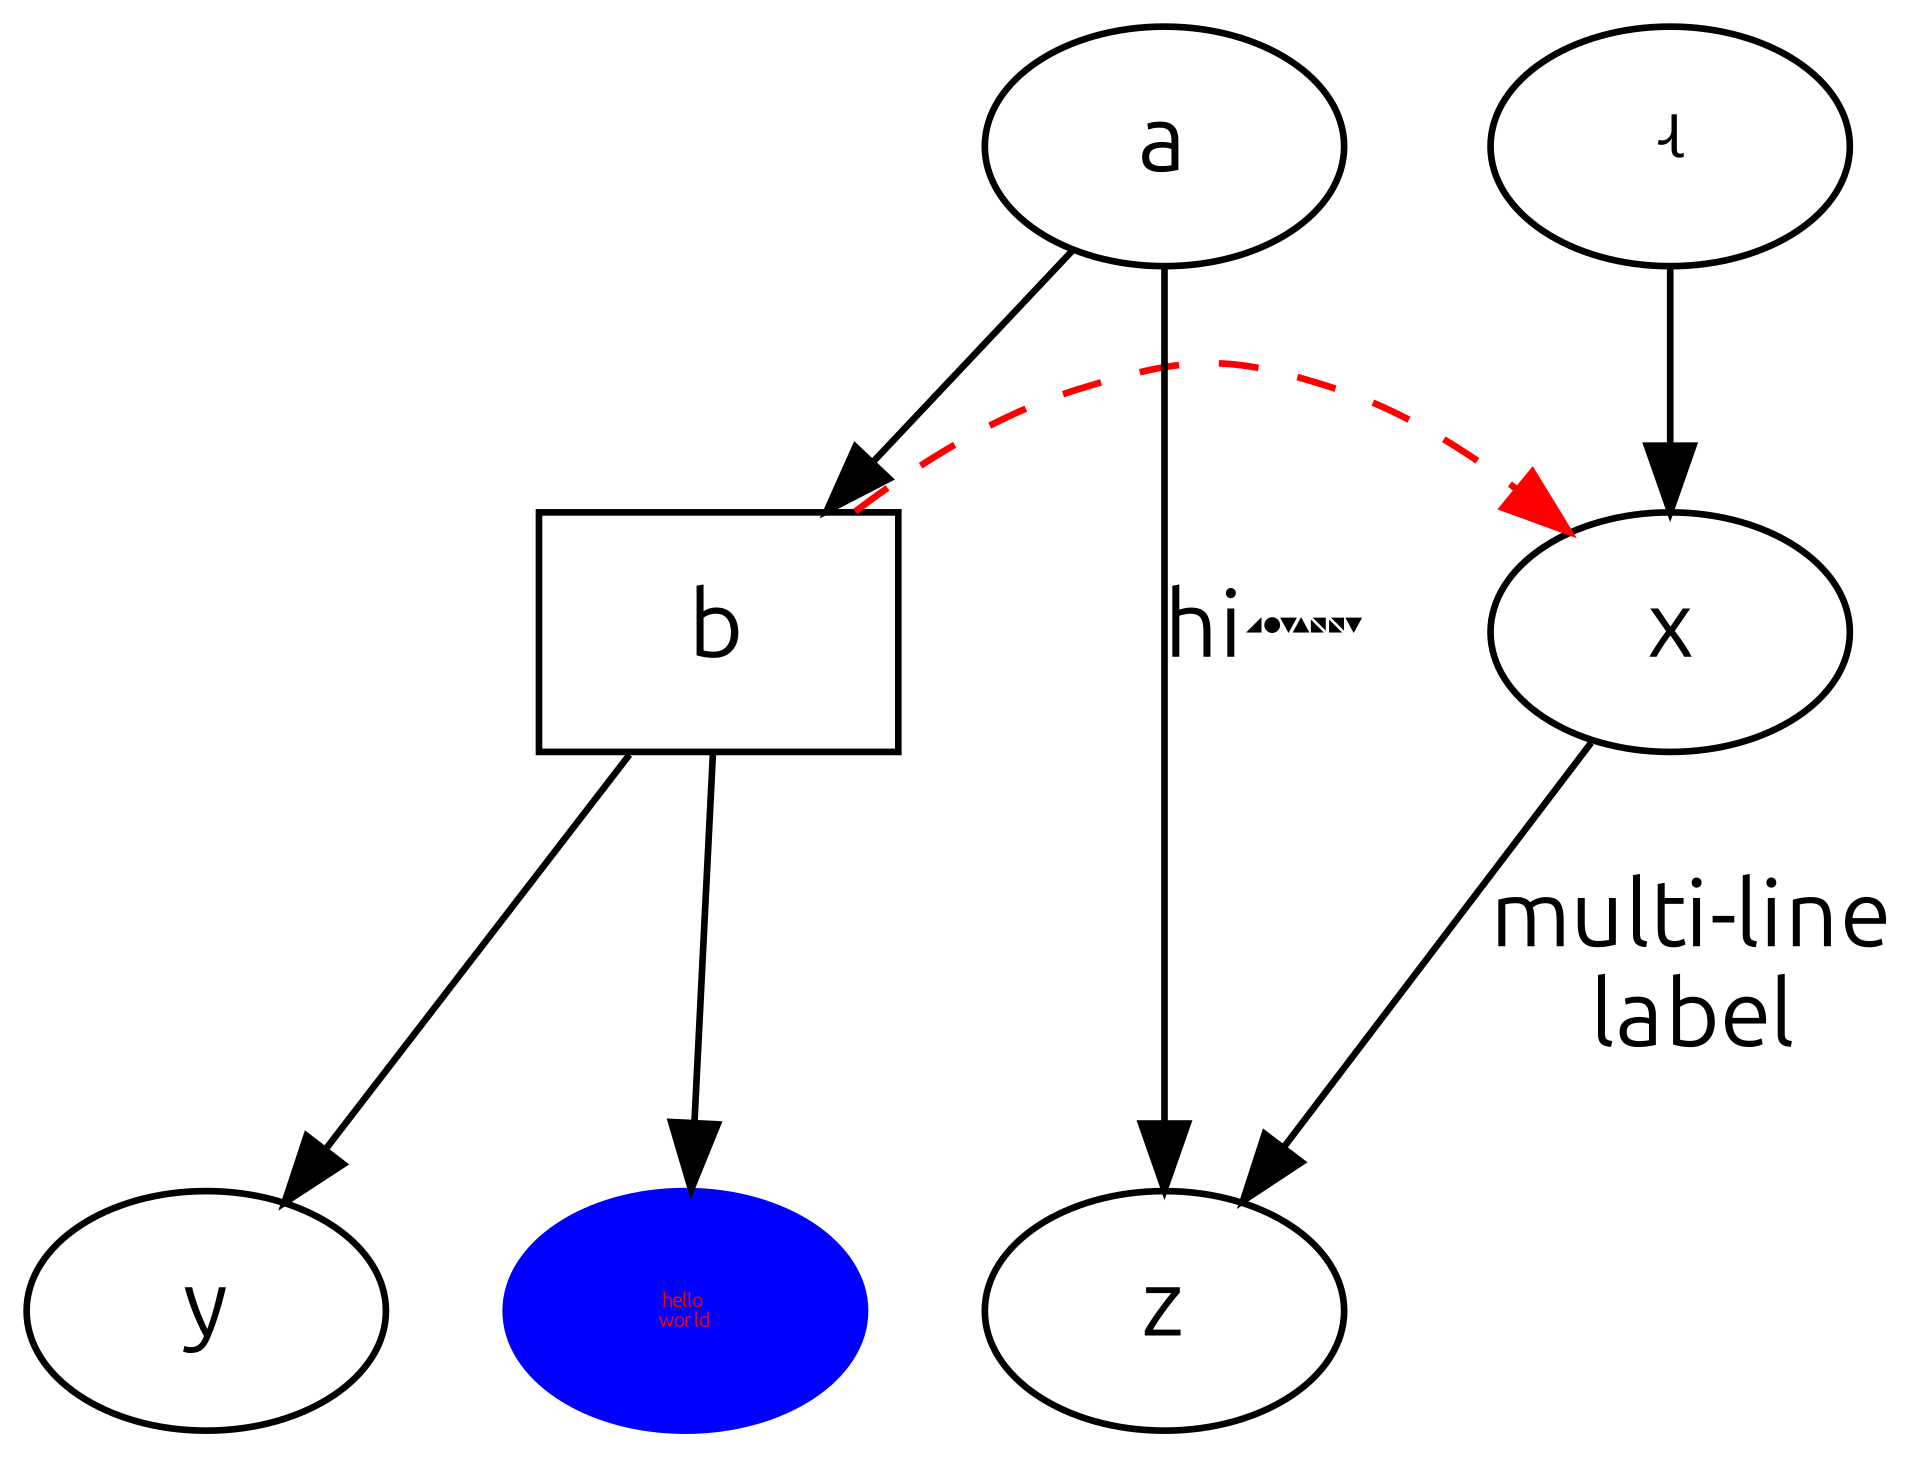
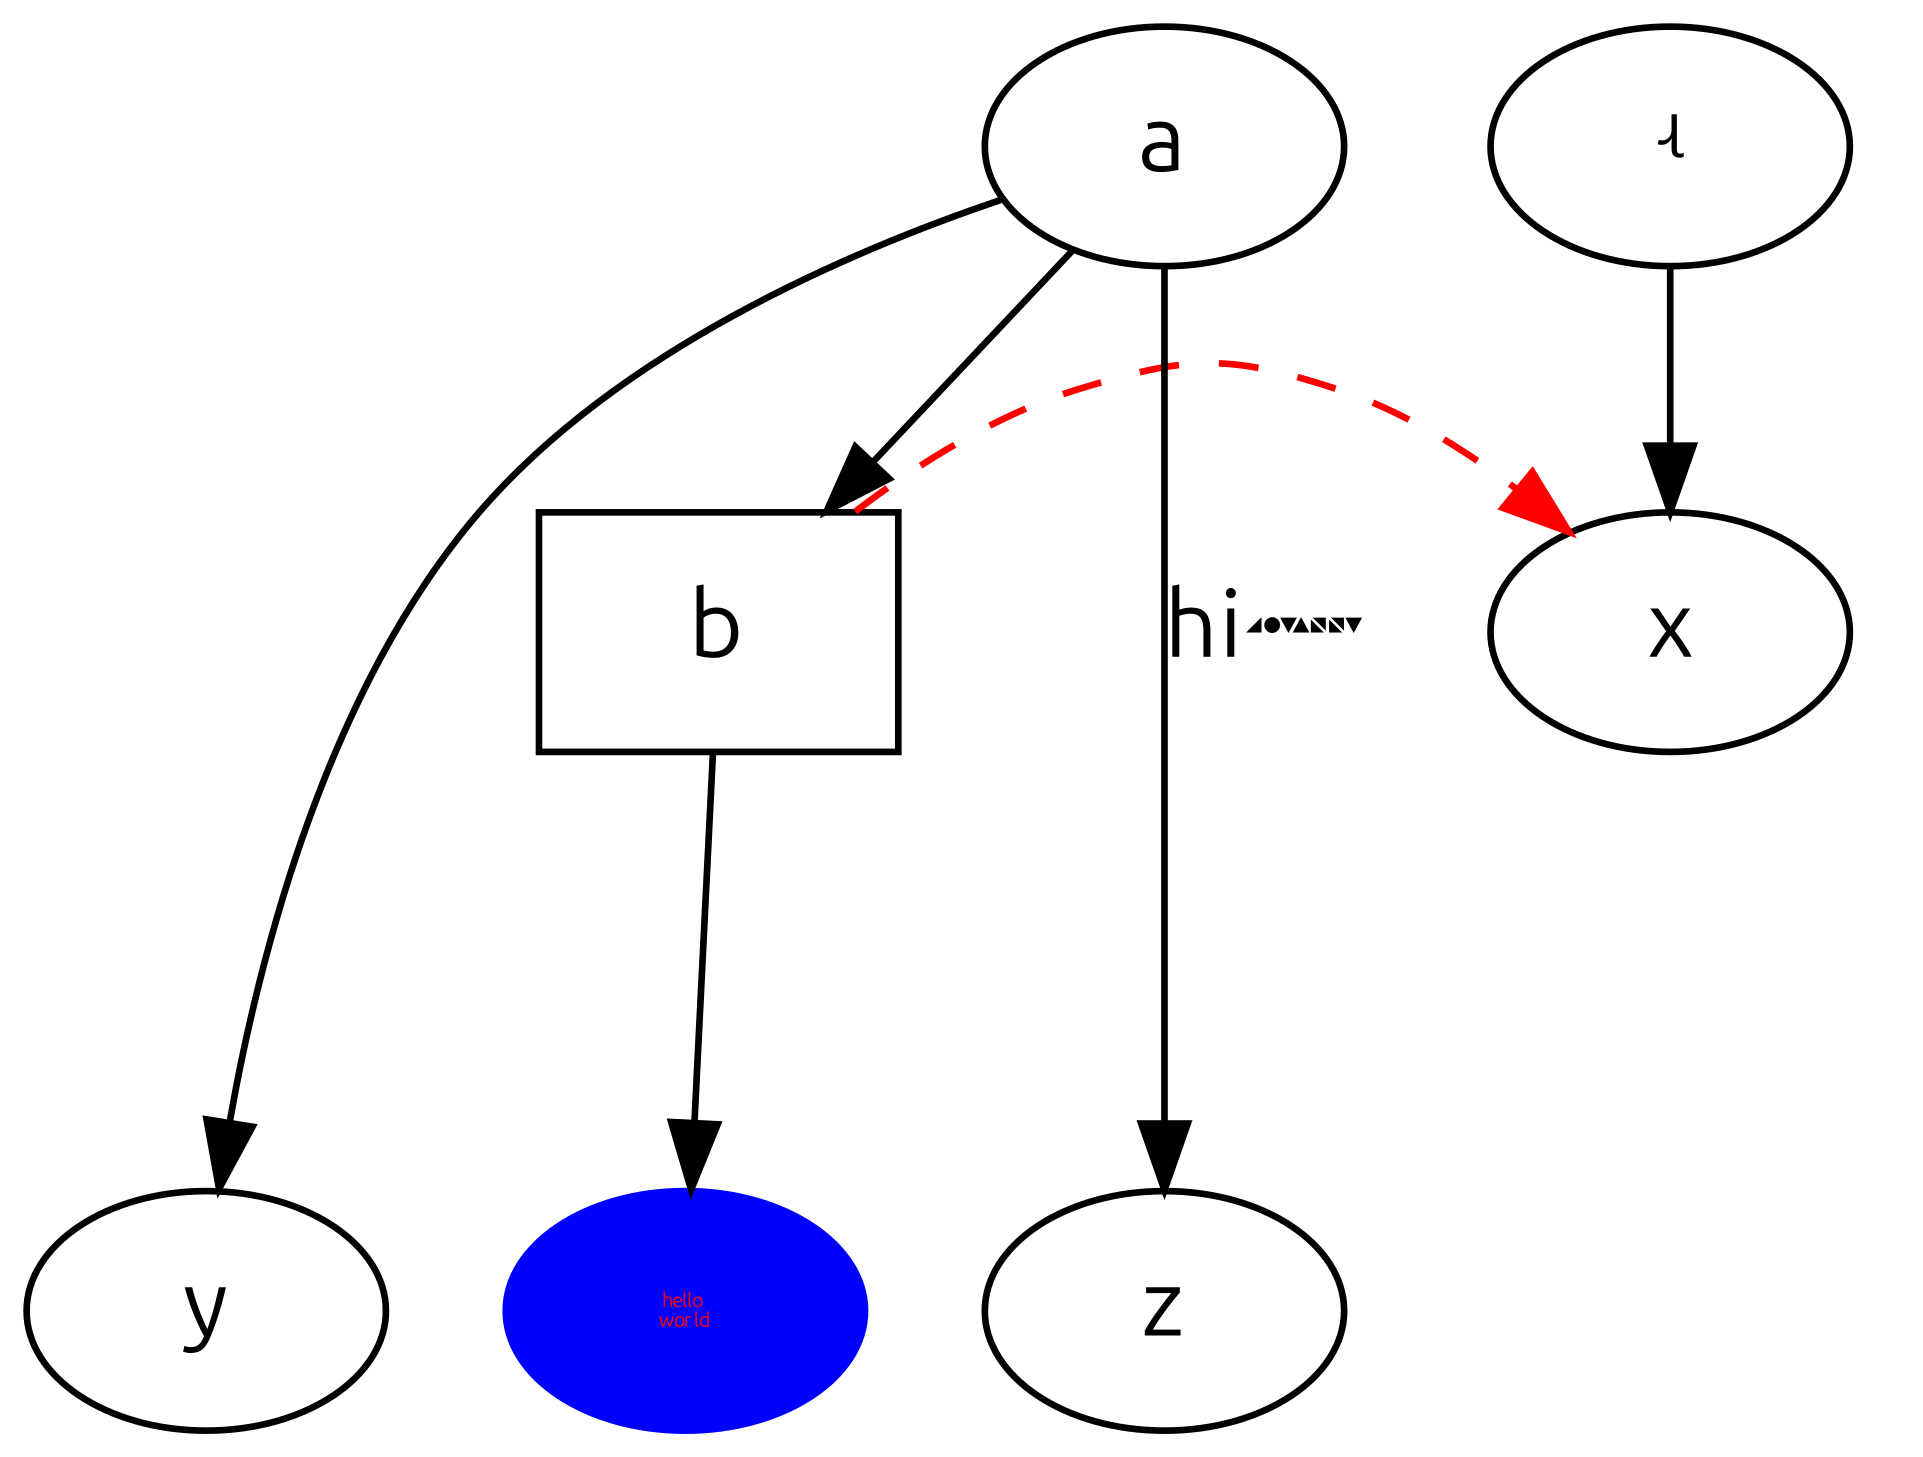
(1437, 945) -> none
(478, 951) -> (464, 533)
